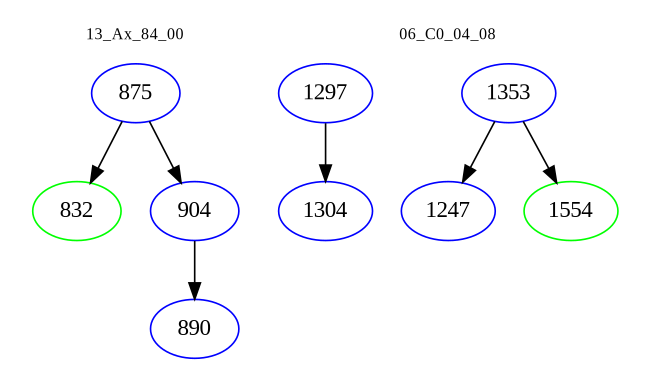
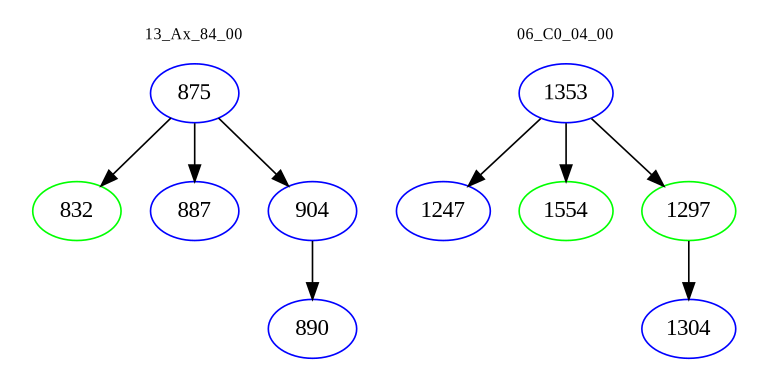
(448, 35) -> (566, 35)
(326, 93) -> (689, 211)
none -> (622, 147)
none -> (195, 211)
